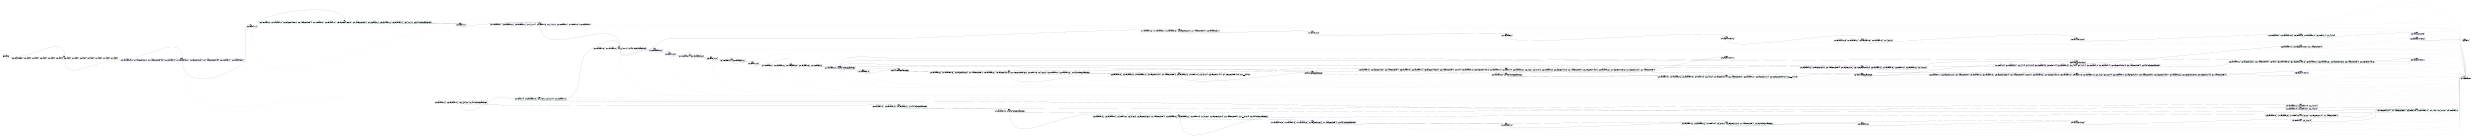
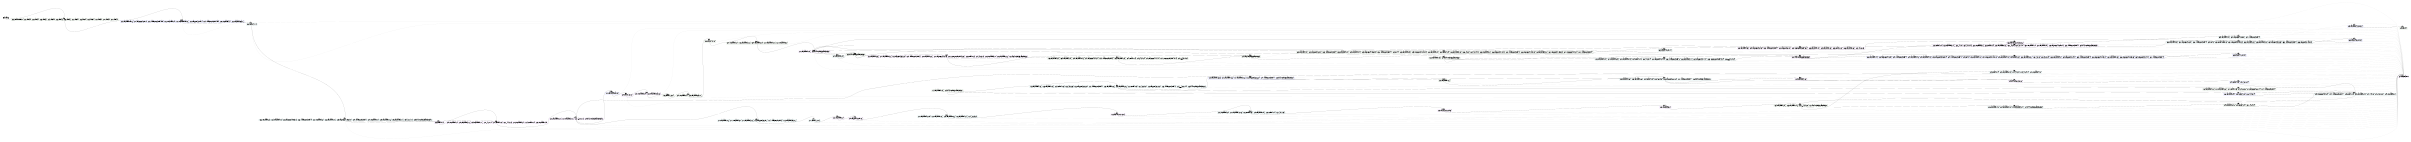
none -> (1665, 107)
(955, 109) -> none
